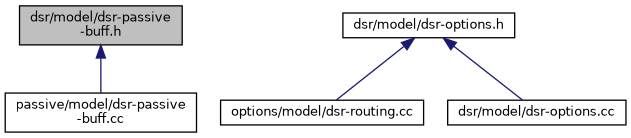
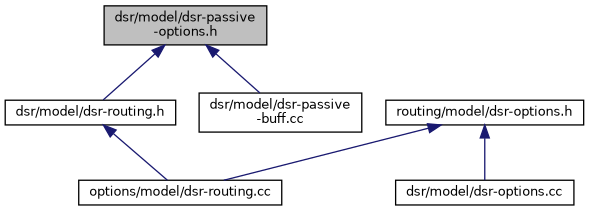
(101, 25) -> (185, 25)
(429, 25) -> (485, 113)
none -> (90, 113)
(101, 113) -> (280, 113)
